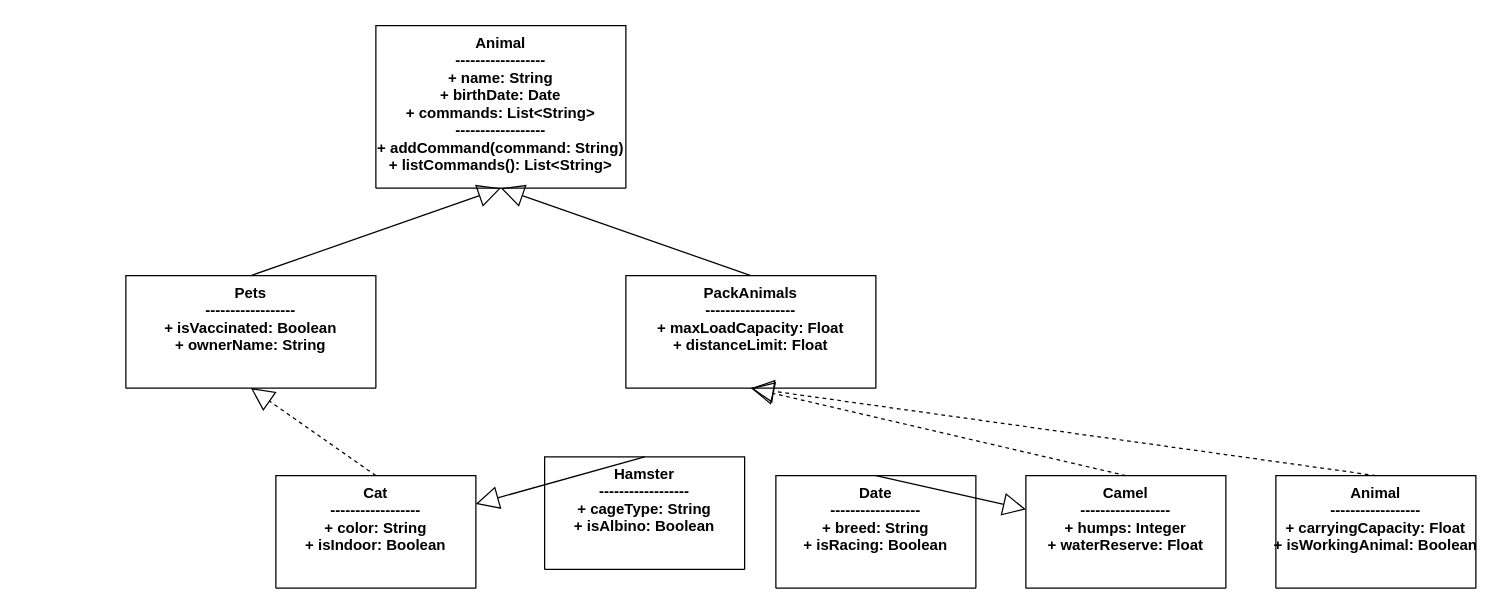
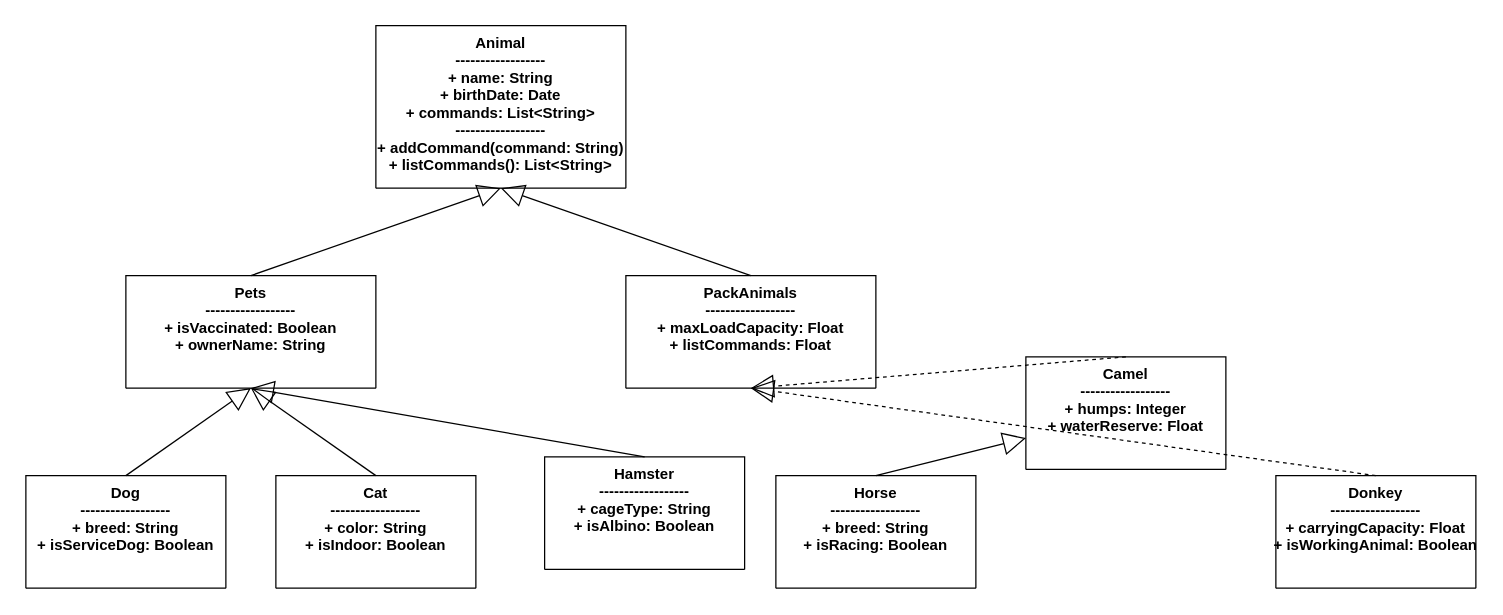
(750, 293) -> (750, 293)
(322, 438) -> (322, 438)
none -> (178, 439)
(570, 478) -> (458, 424)
(875, 493) -> (875, 493)
(1375, 493) -> (1375, 493)
none -> (126, 532)
(1126, 532) -> (1126, 413)
